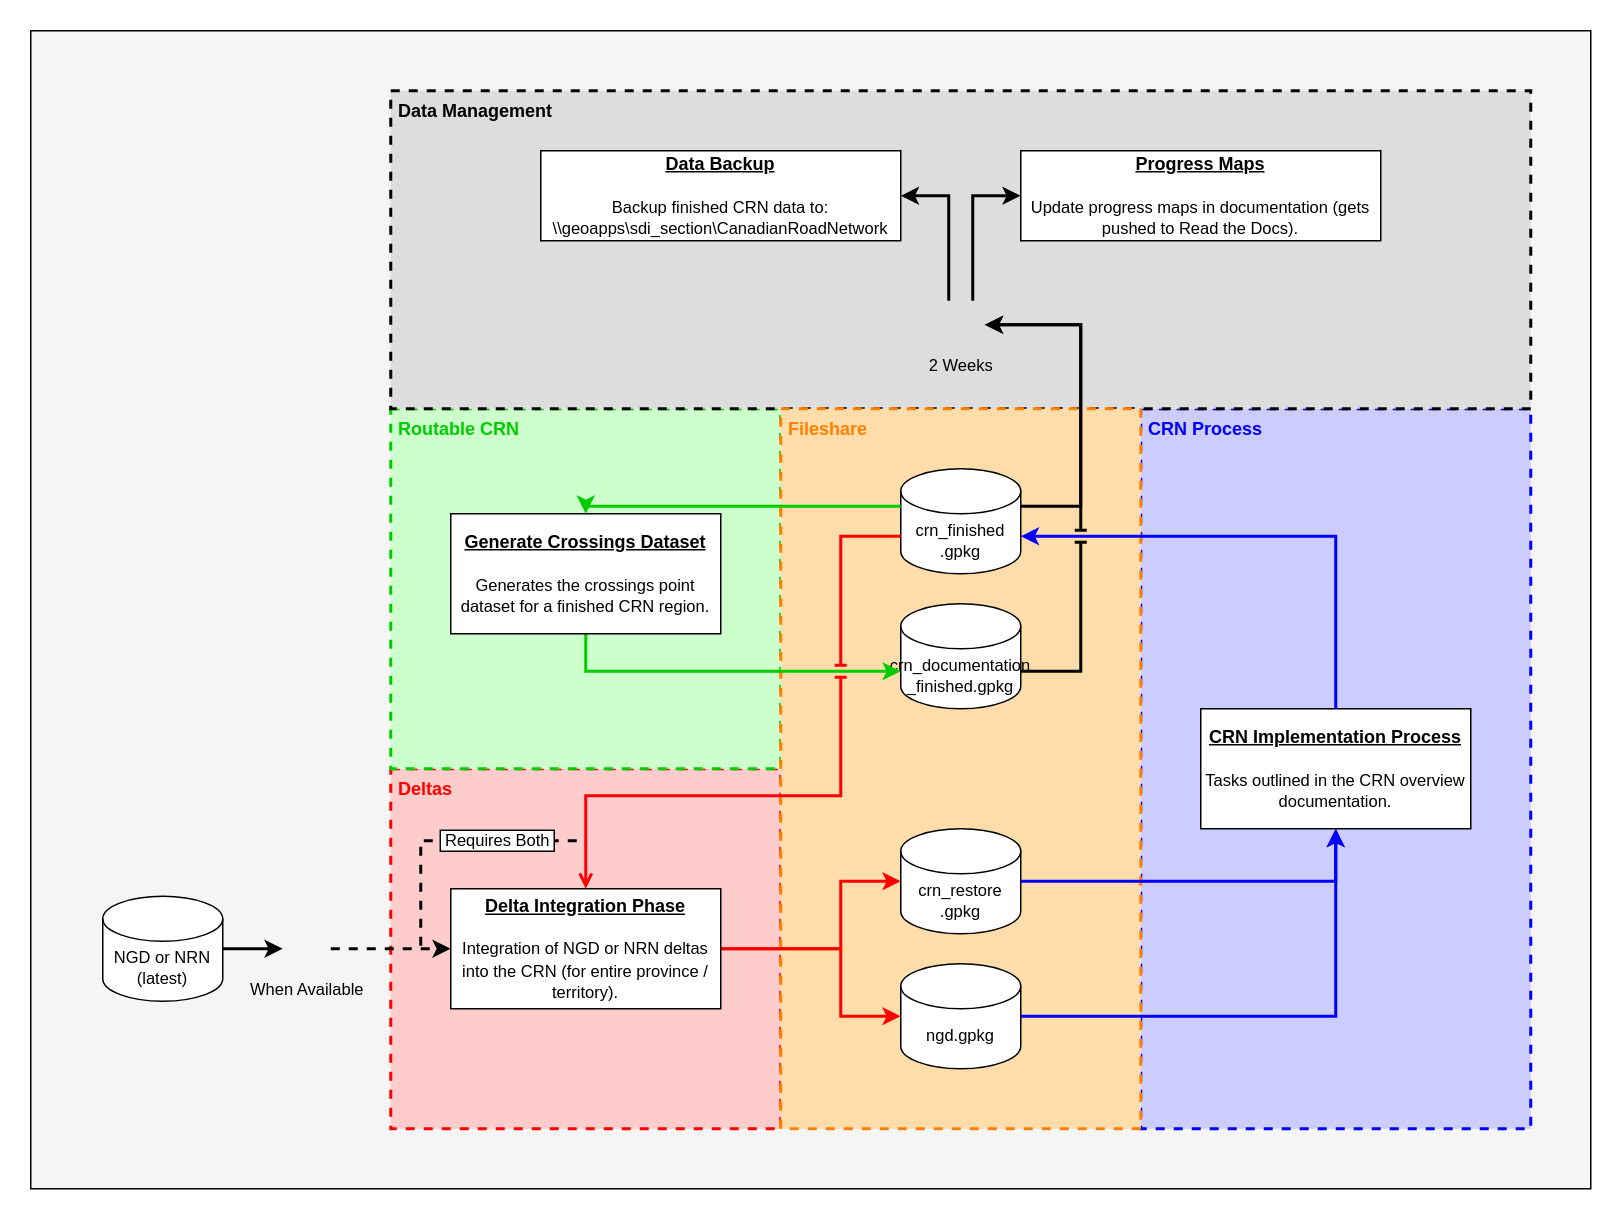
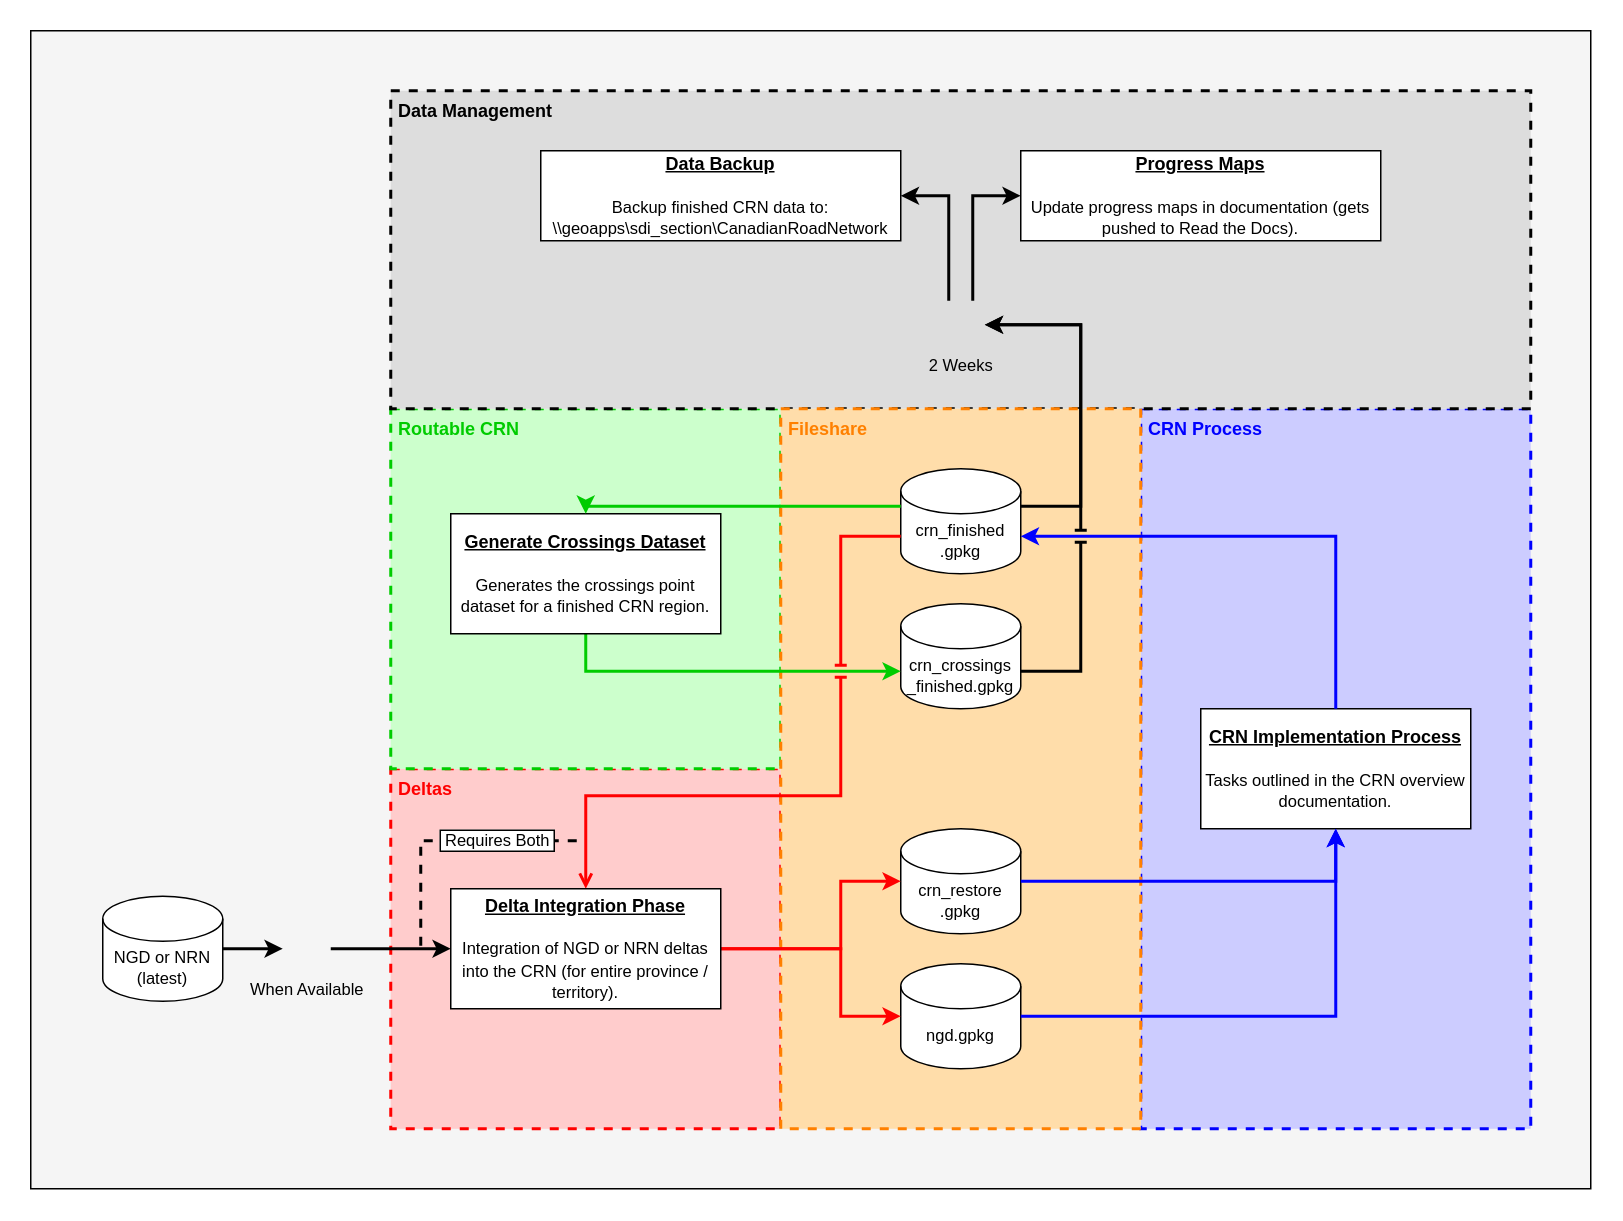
(961, 676) -> (961, 676)
(386, 949) -> (386, 949)
